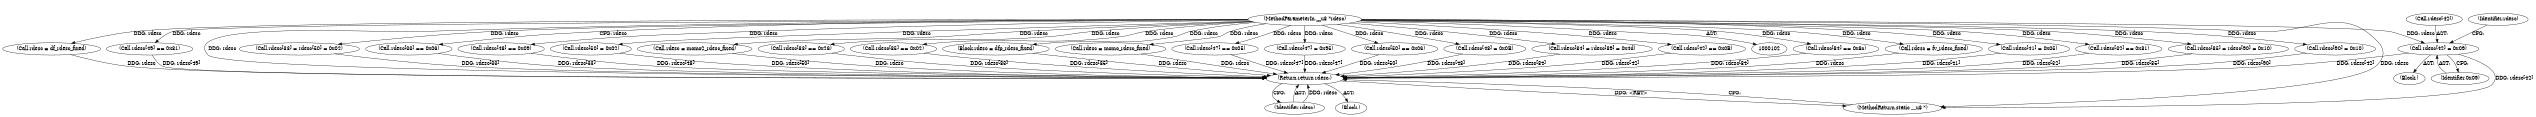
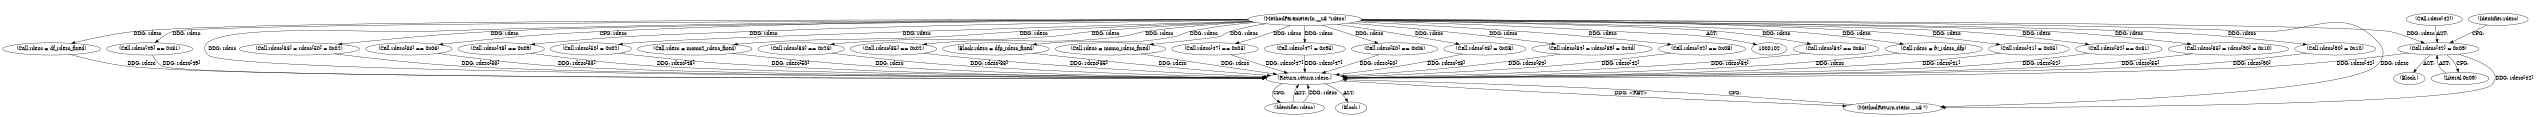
(1934, 49) -> (1934, 49)
(2460, 79) -> (2460, 79)
